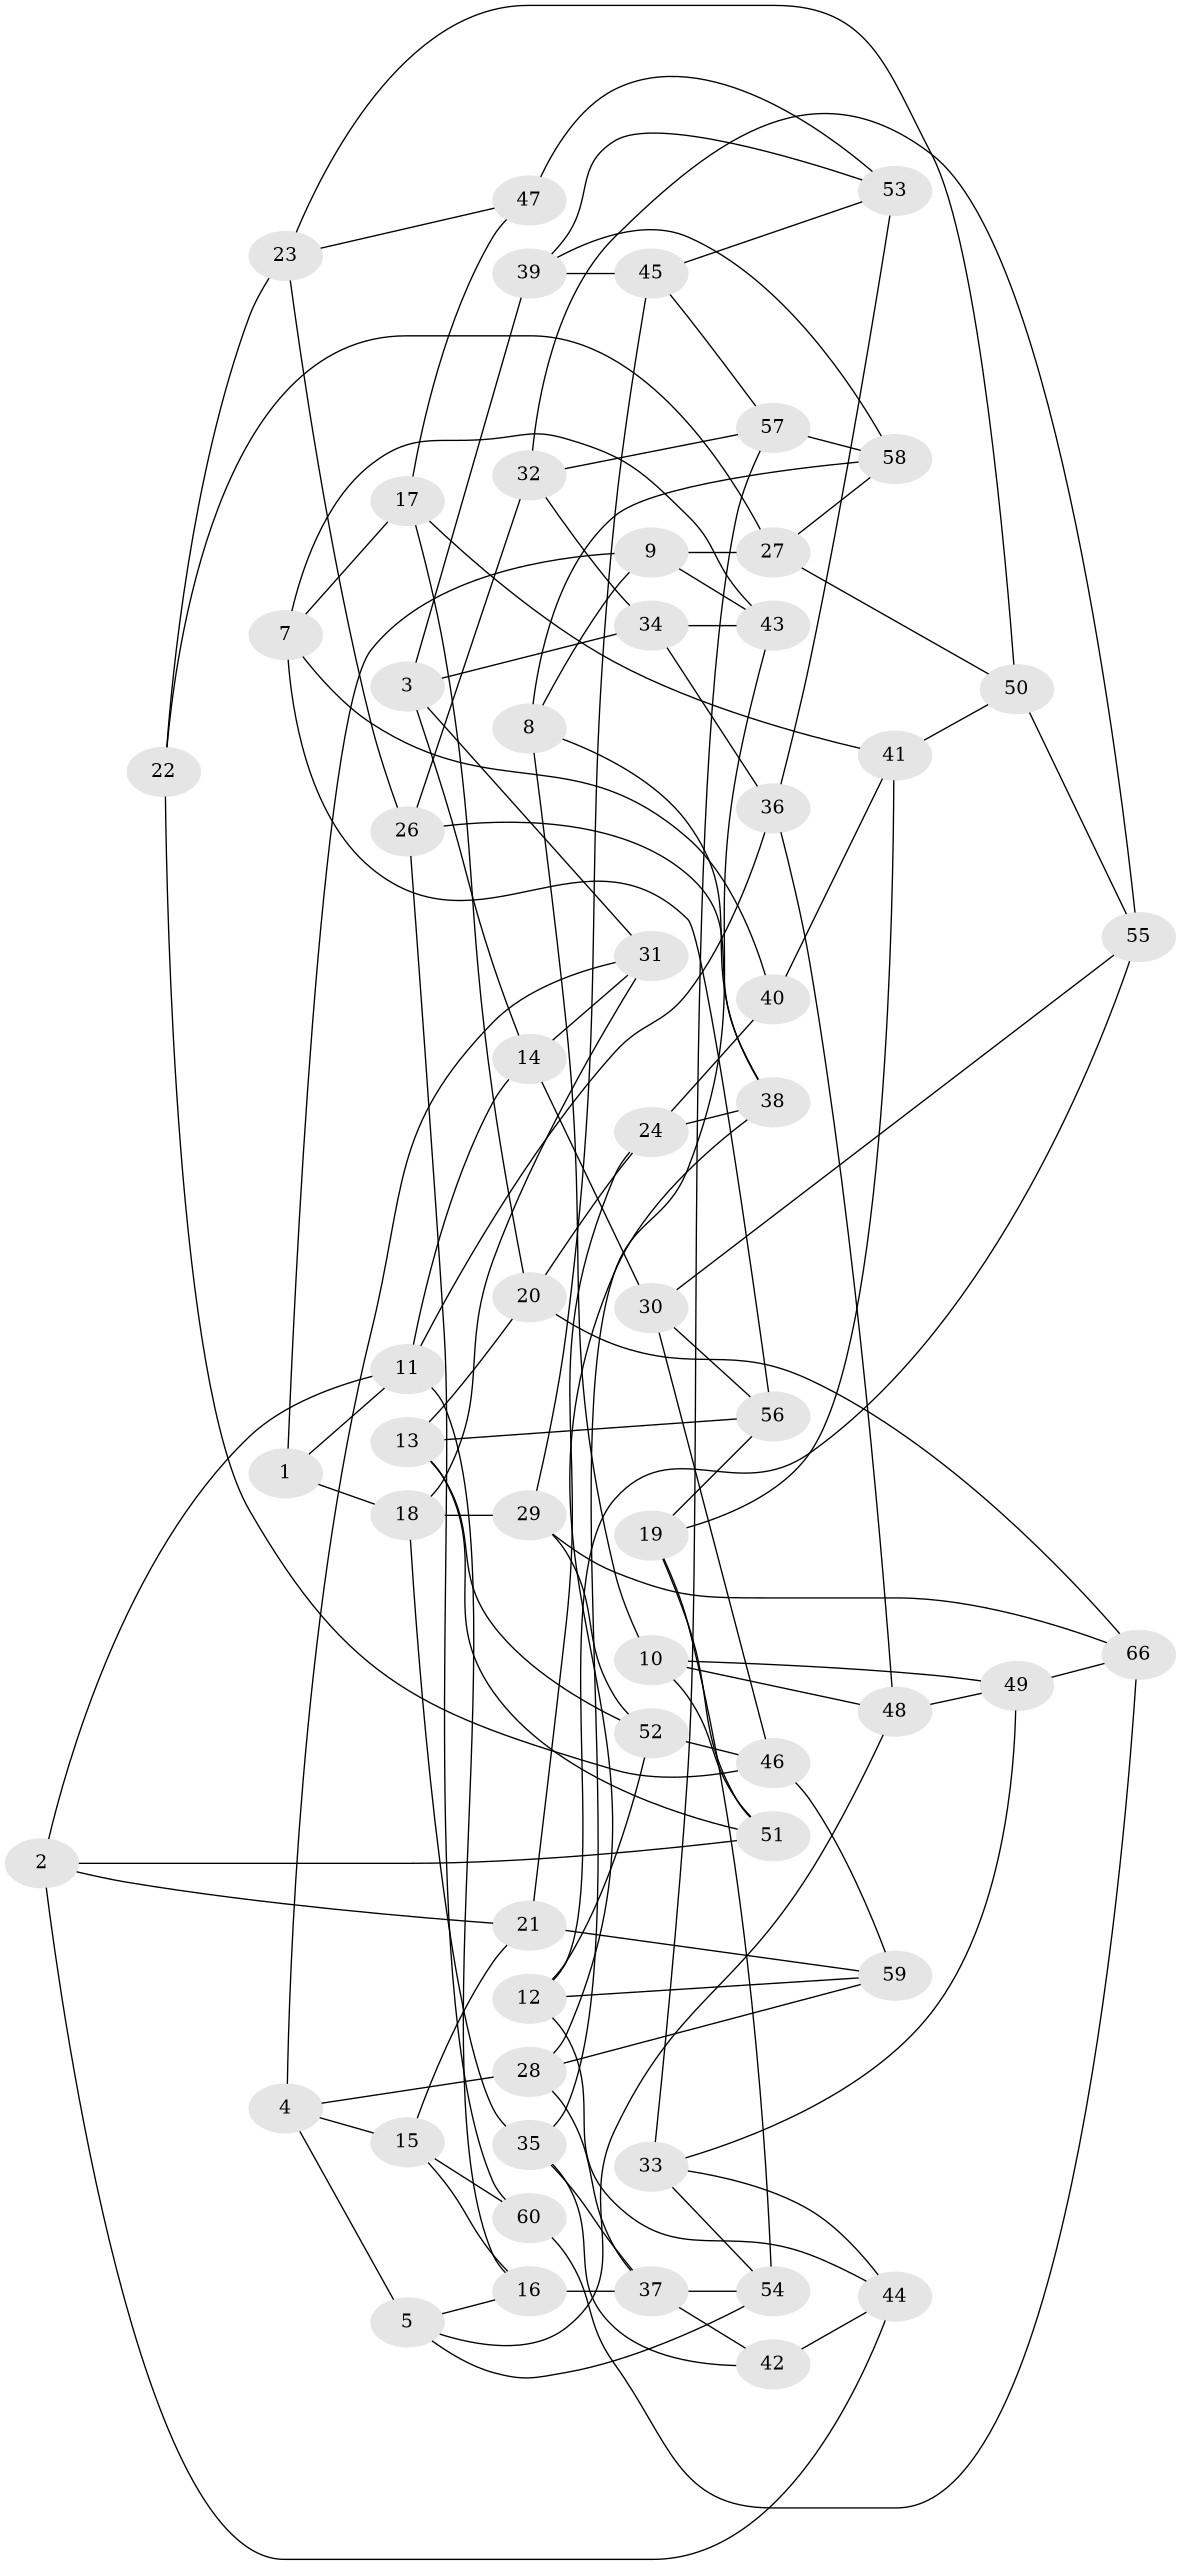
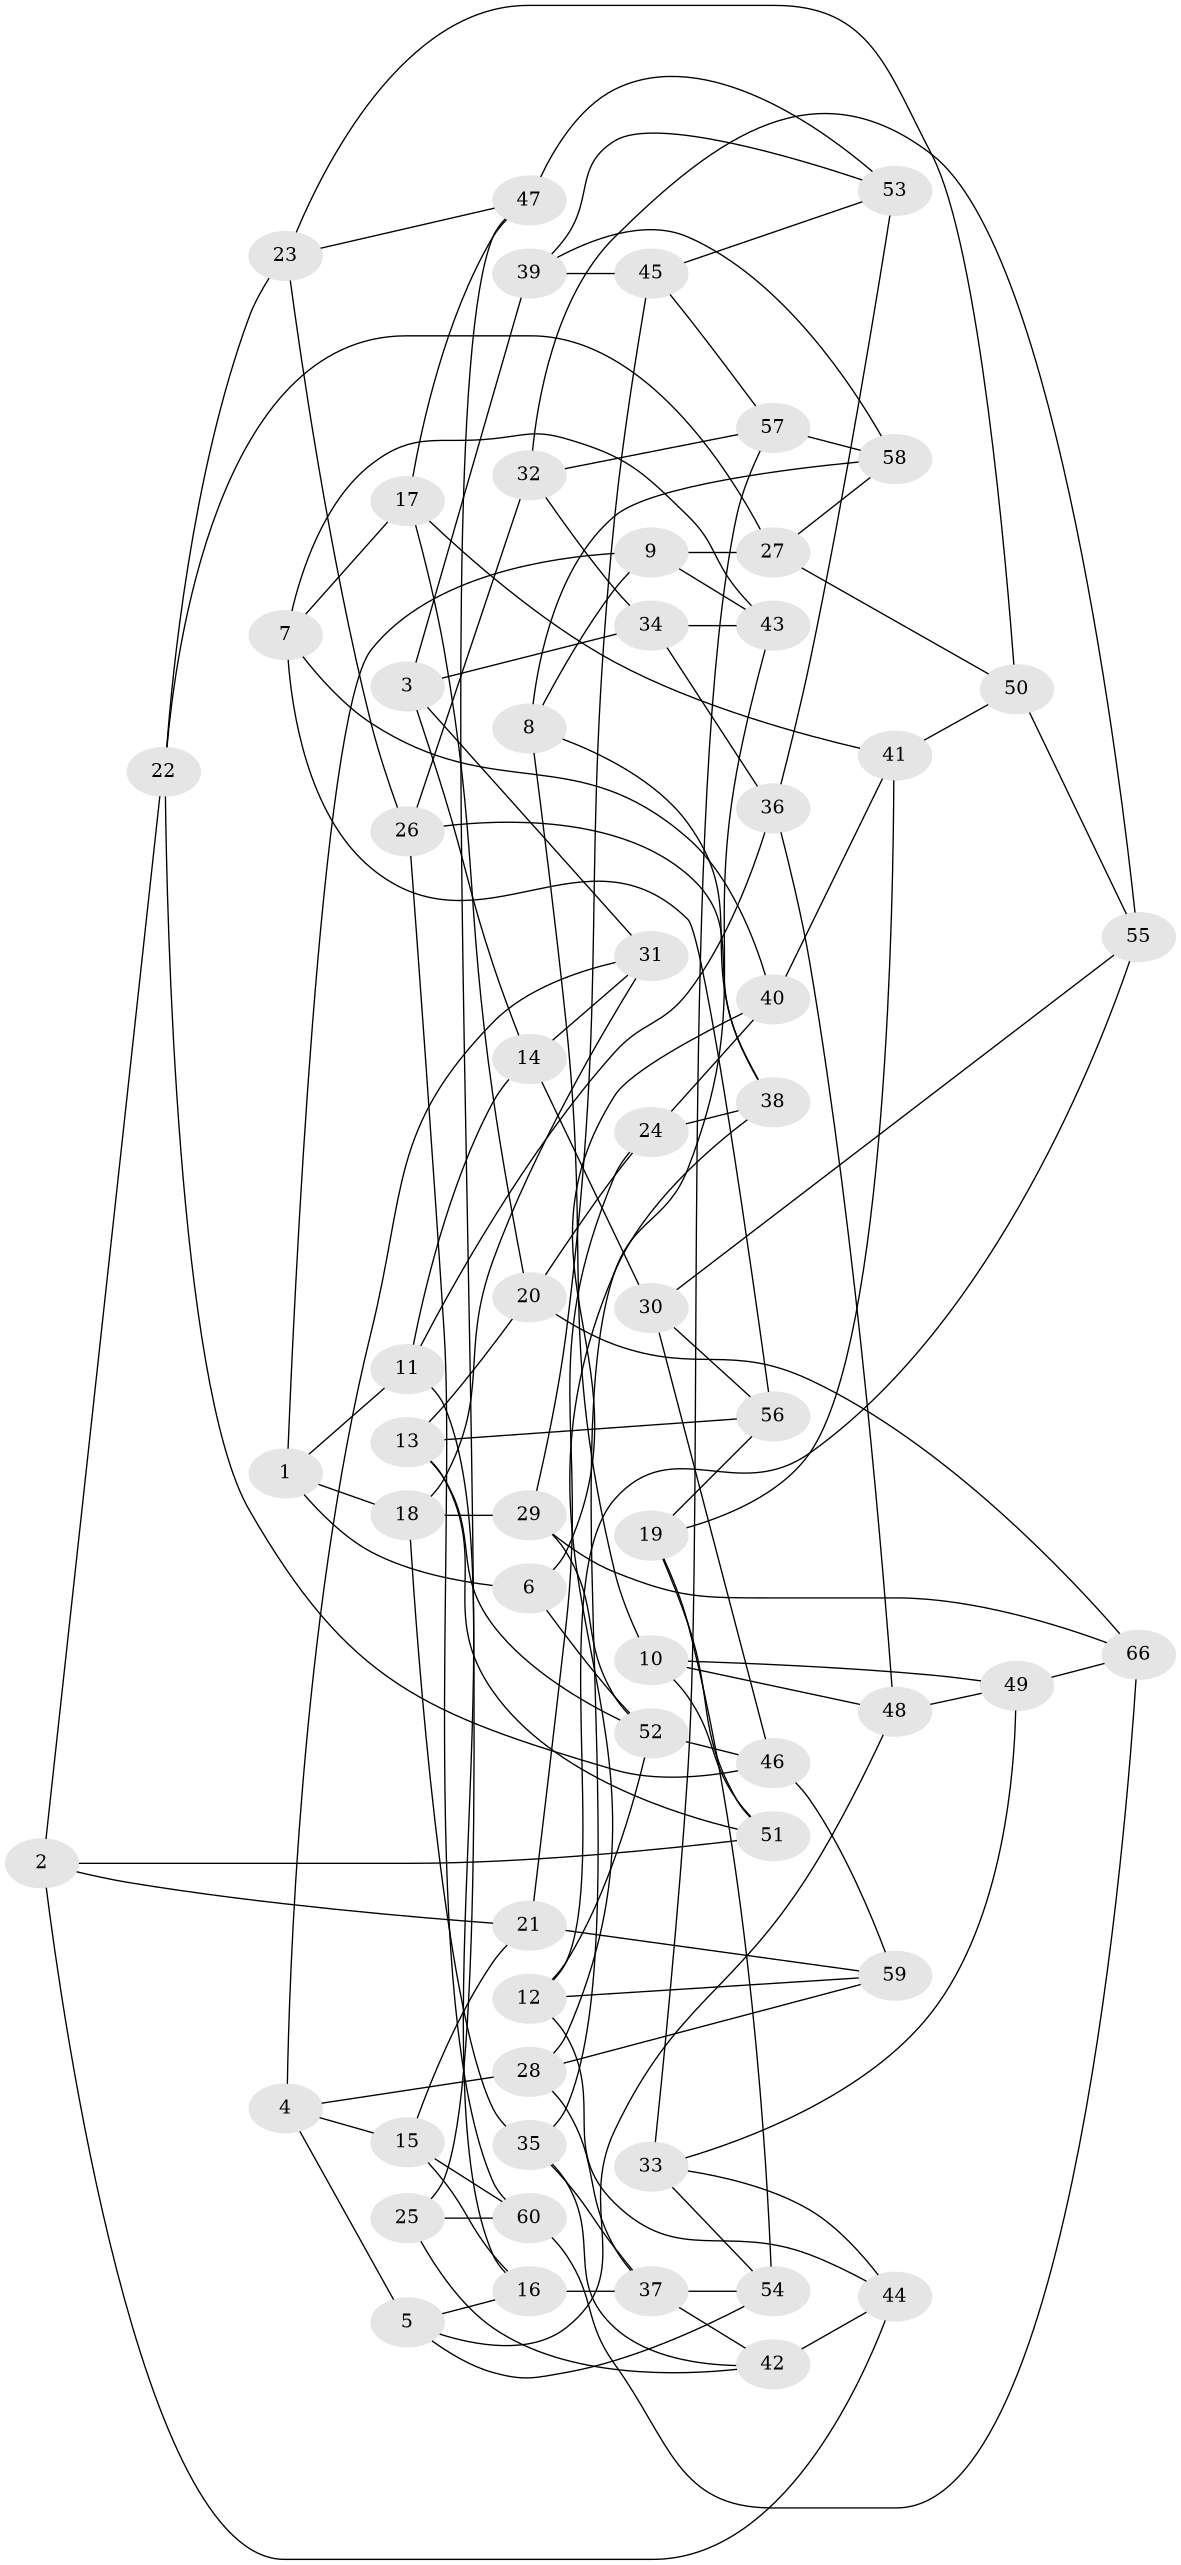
(155, 1563) -> (103, 1318)
none -> (529, 1588)
none -> (408, 2218)
